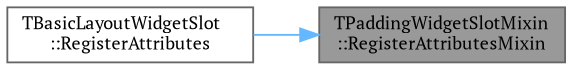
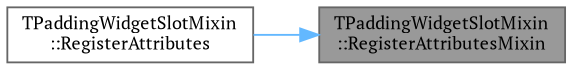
(130, 35) -> (130, 35)
